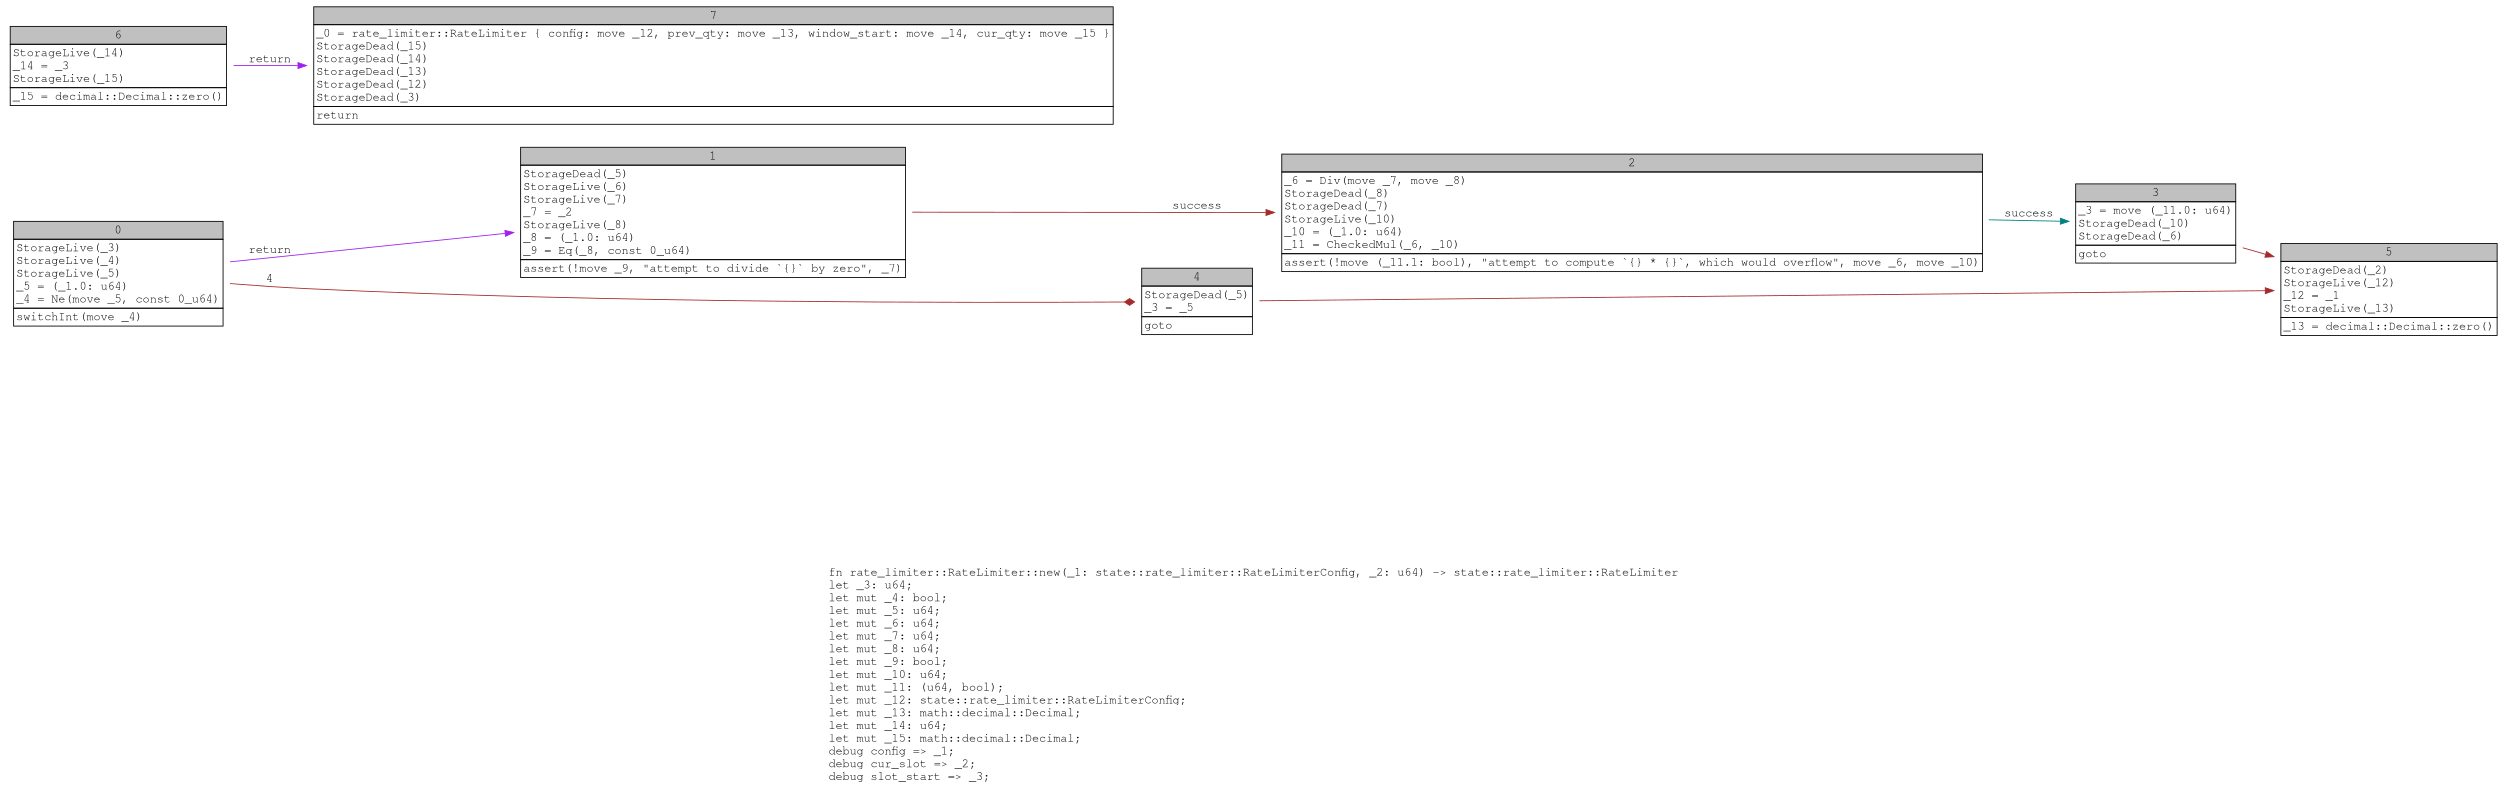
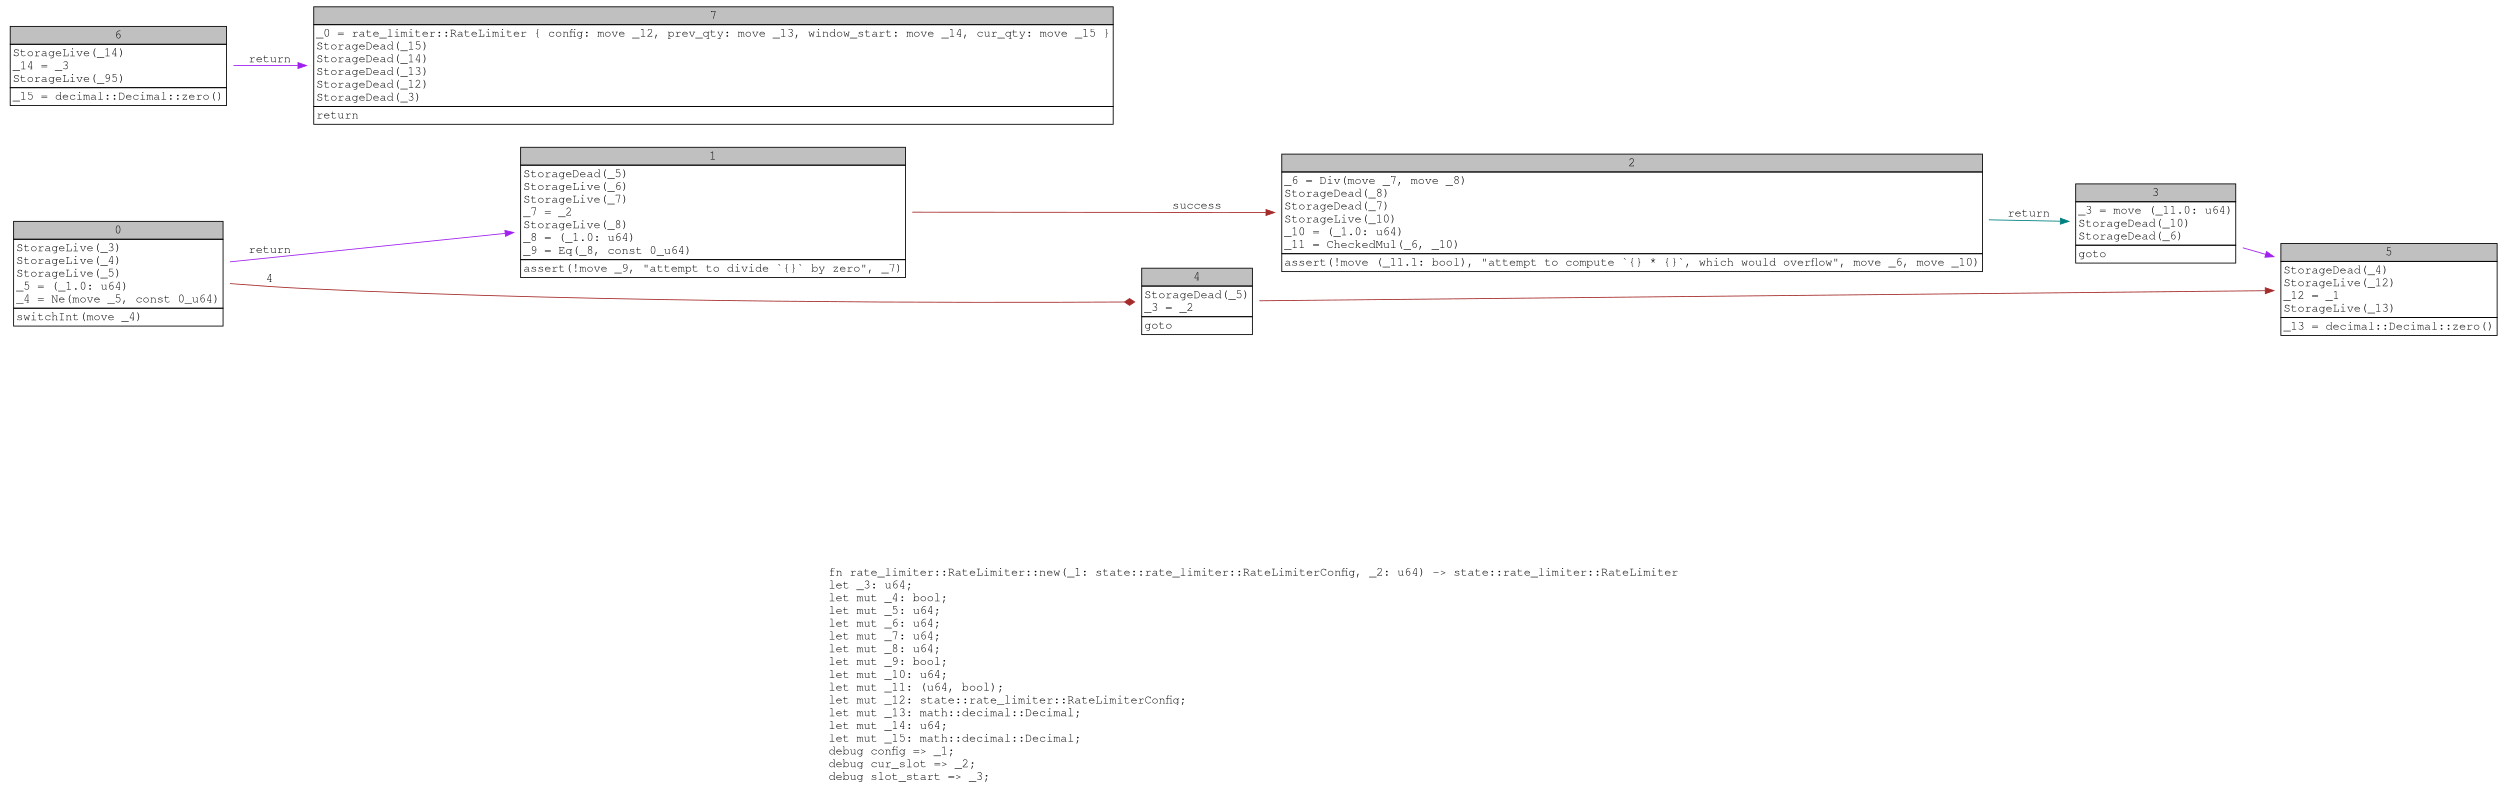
(69, 78) -> (69, 78)
(2029, 213) -> (2029, 213)
(2254, 251) -> (2254, 251)
(2336, 270) -> (2336, 270)
(1169, 307) -> (1169, 307)
